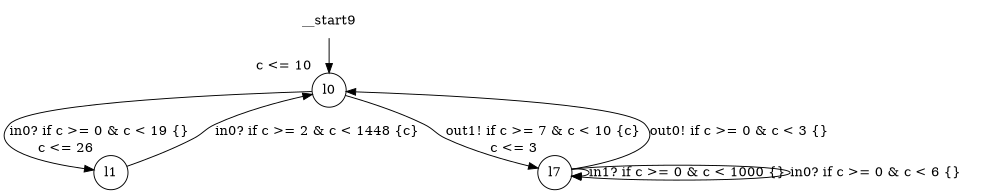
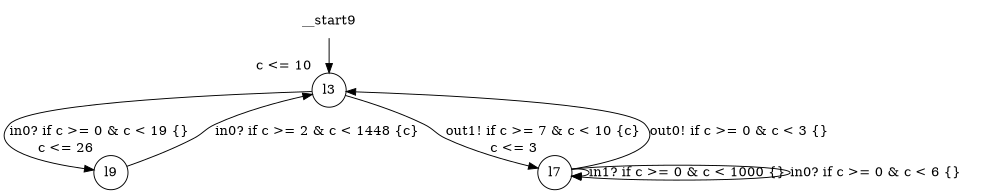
(329, 90) -> (329, 90)
(111, 173) -> (111, 173)
